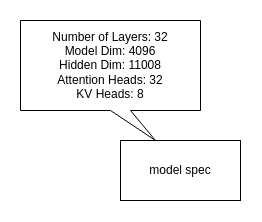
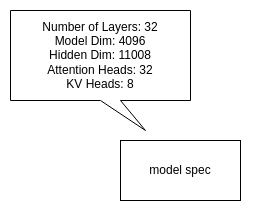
(111, 81) -> (101, 71)
